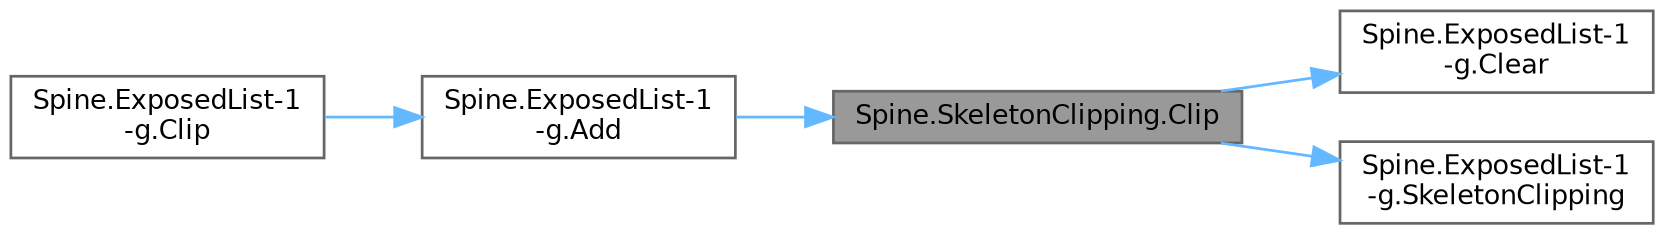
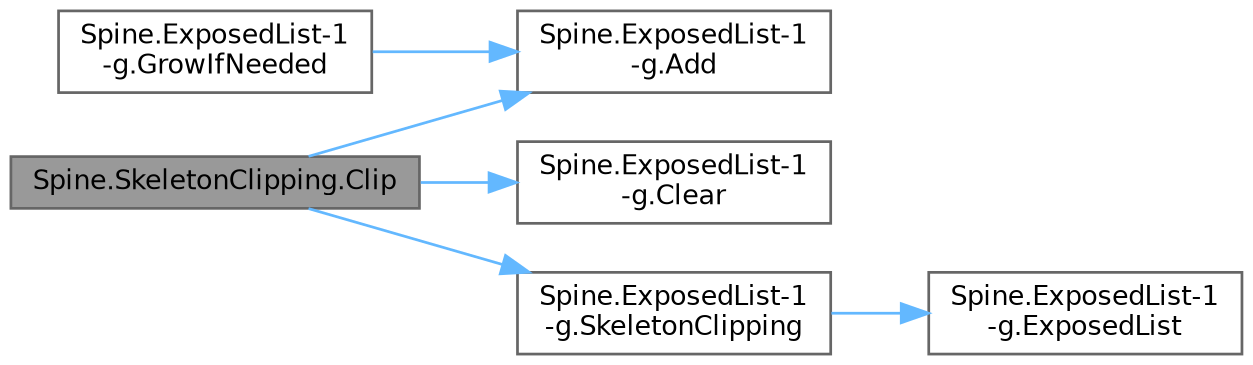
(168, 117) -> (215, 52)
(771, 117) -> (405, 128)
none -> (1085, 313)
